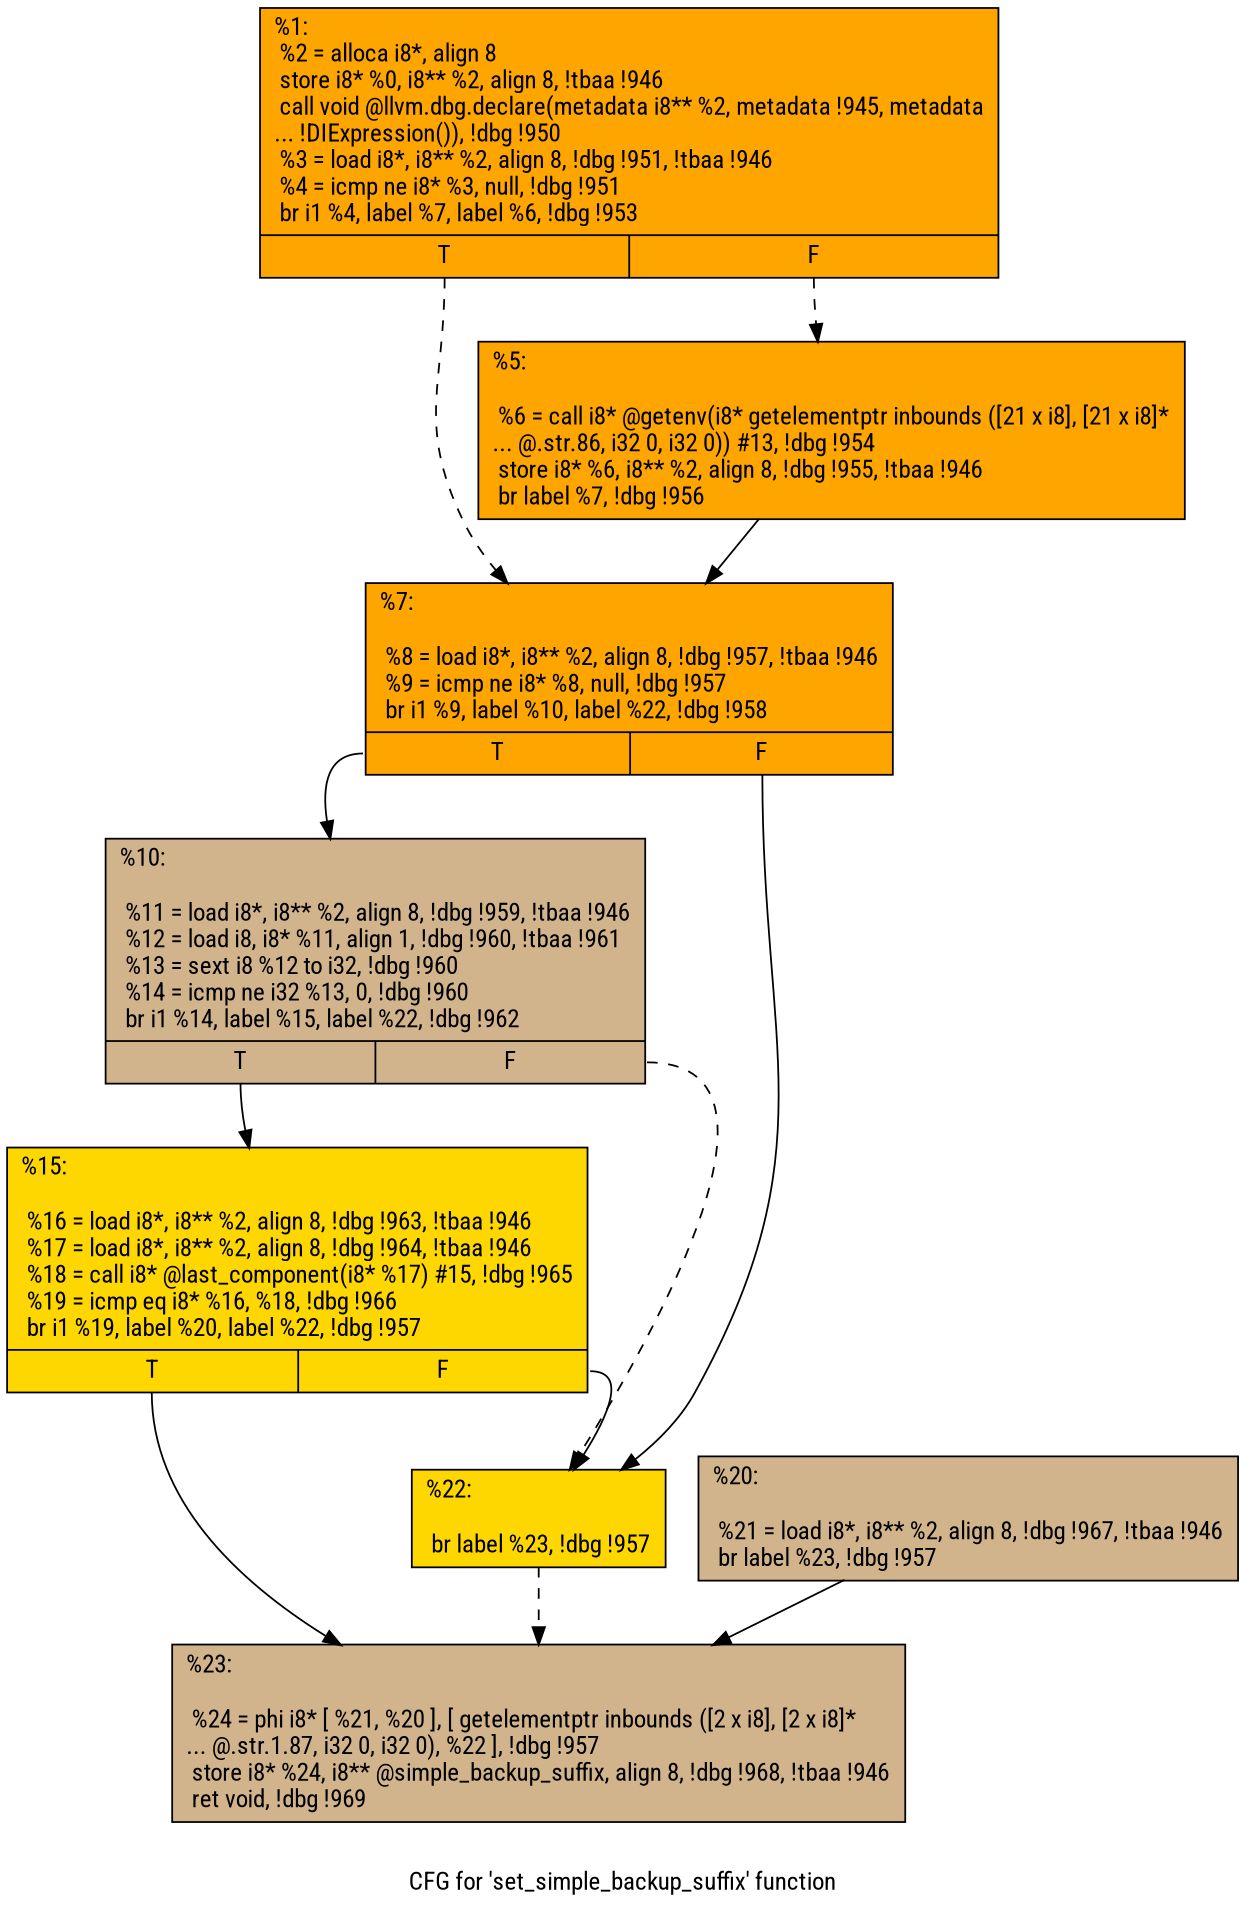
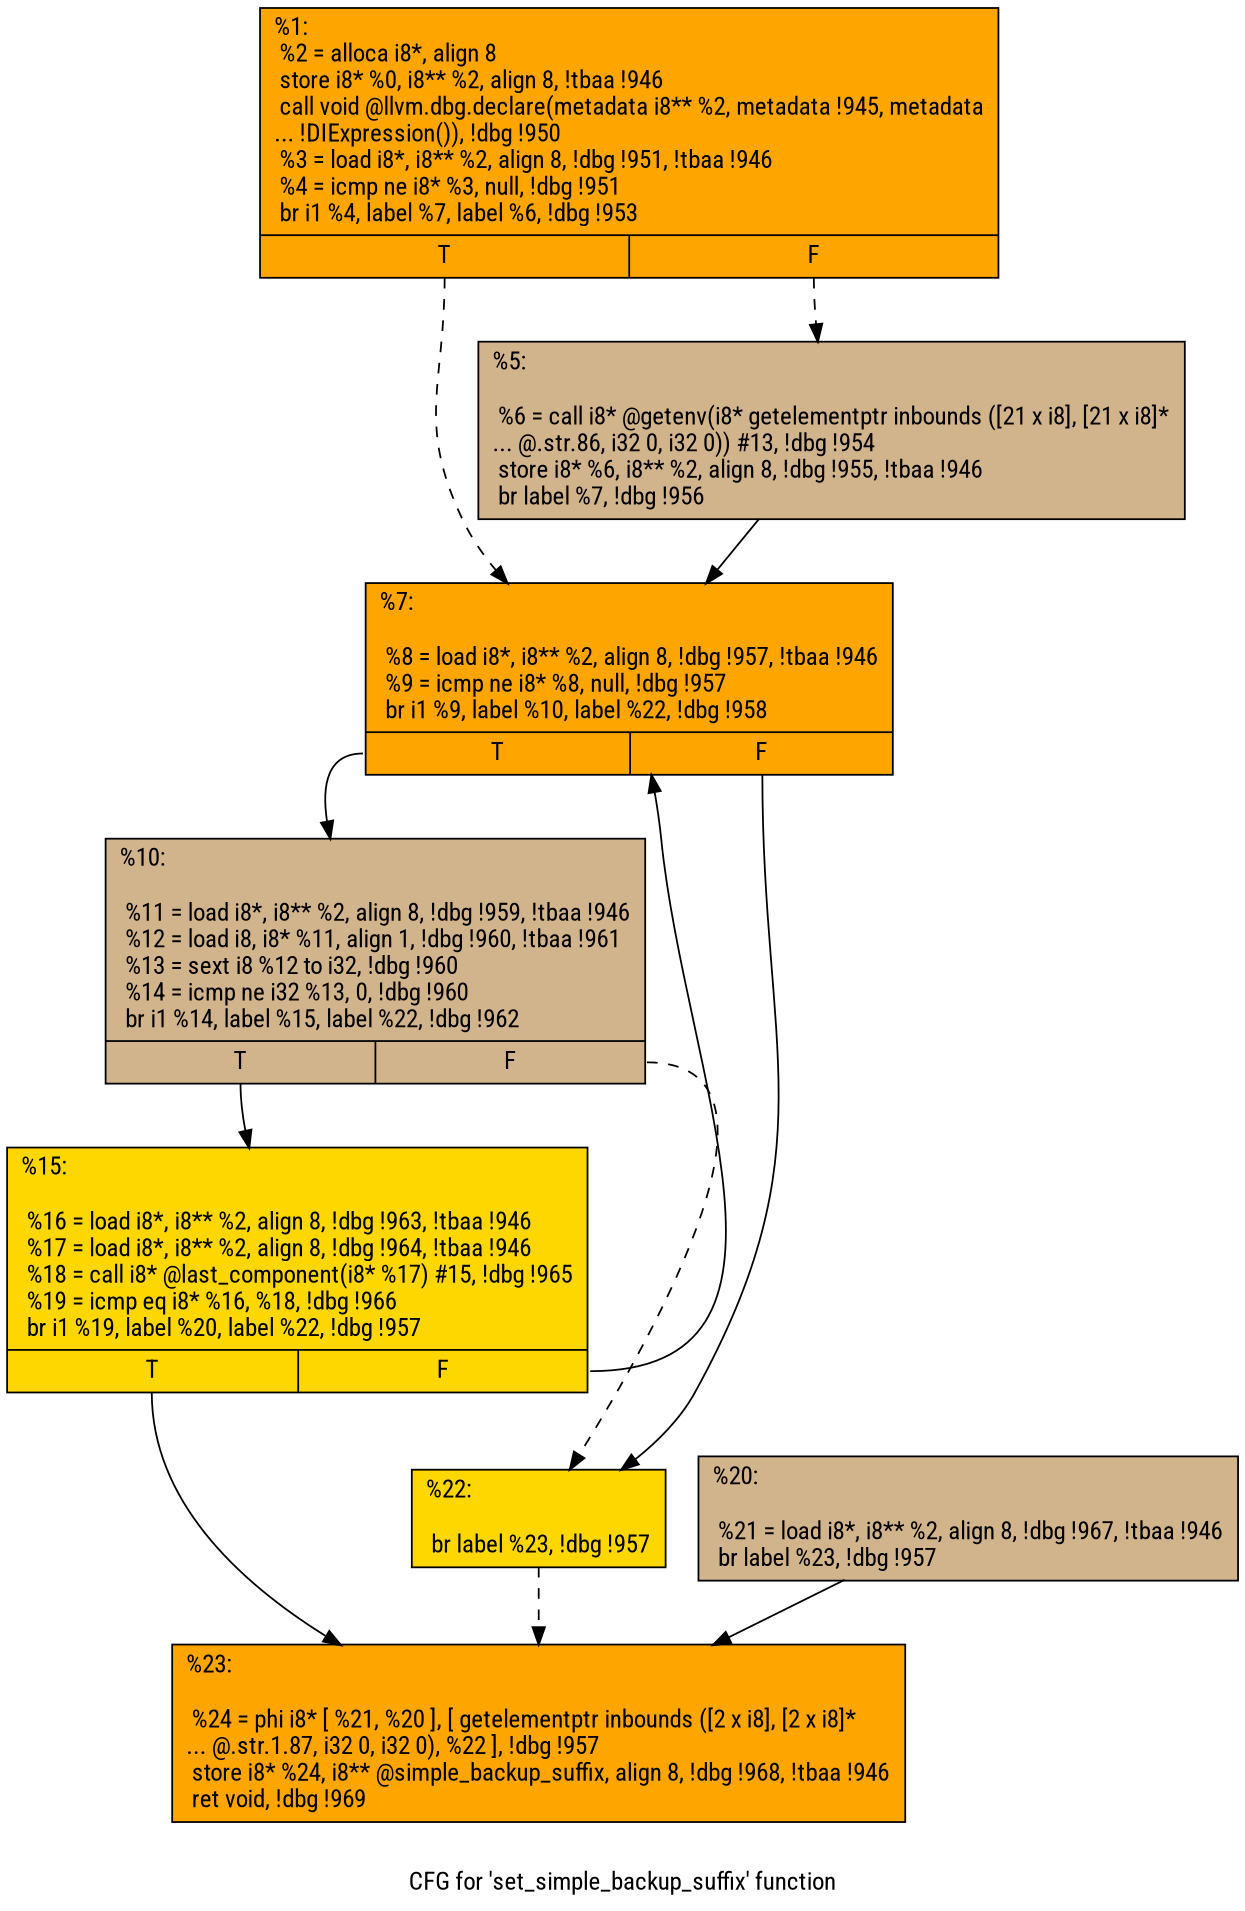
(832, 430) -> (832, 430)
(607, 1409) -> (723, 1187)
(539, 1733) -> (539, 1733)
